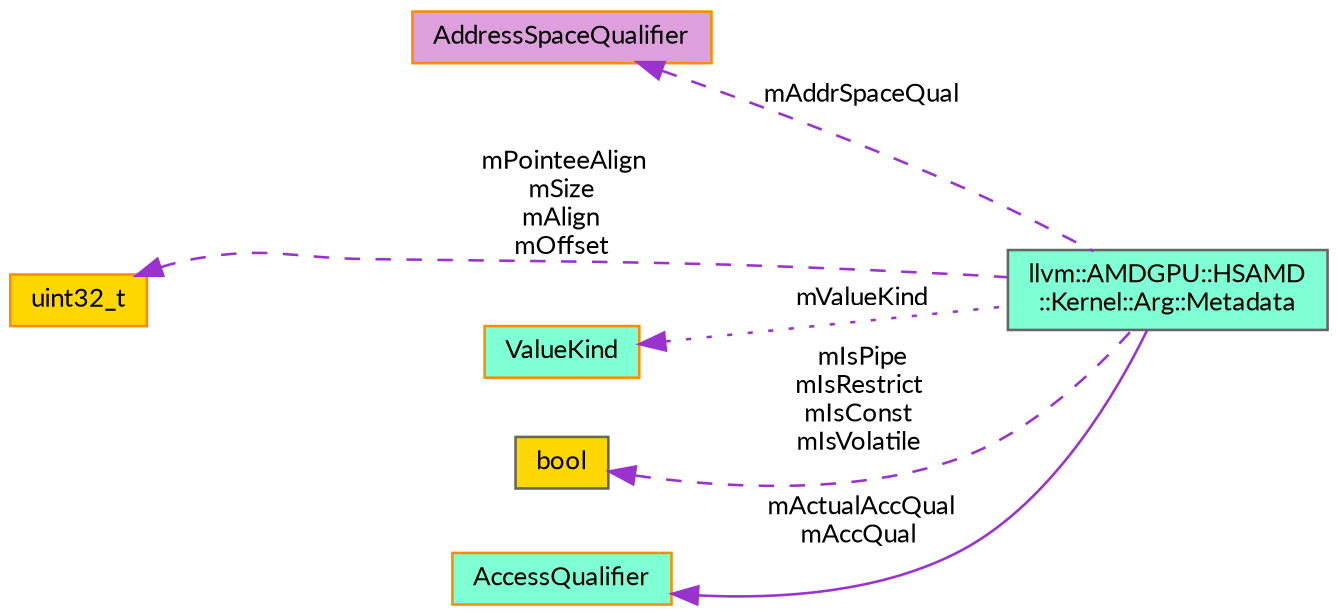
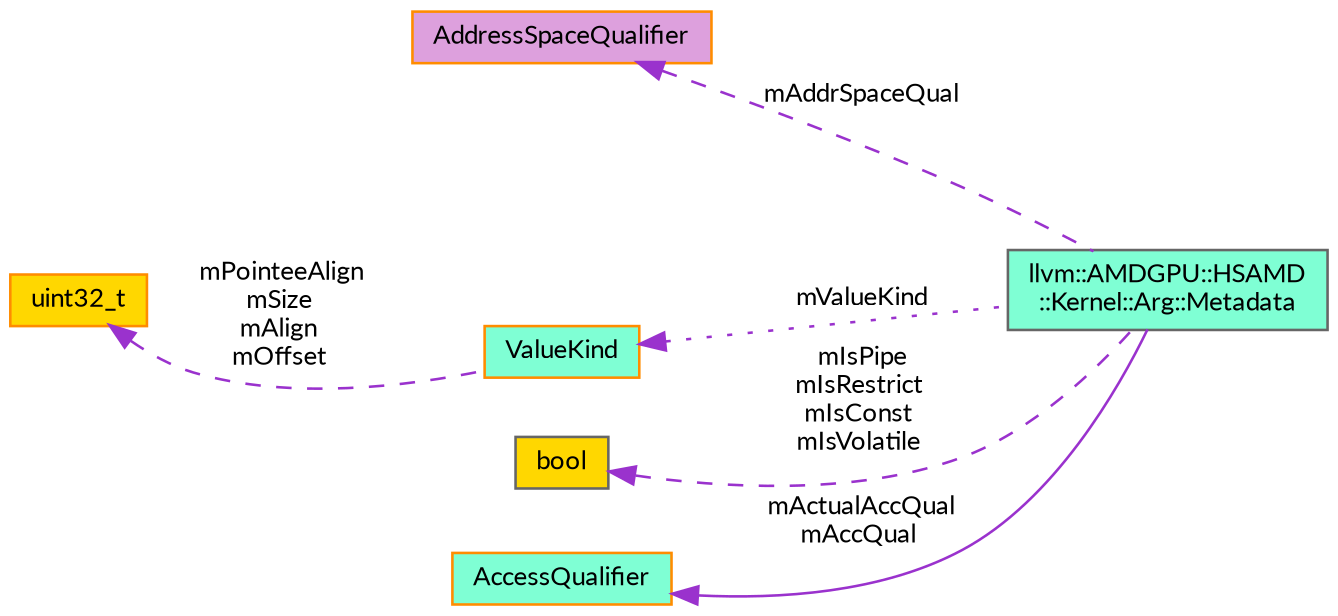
(583, 262) -> (303, 388)
